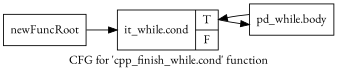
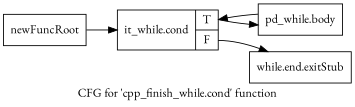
none -> (300, 67)
